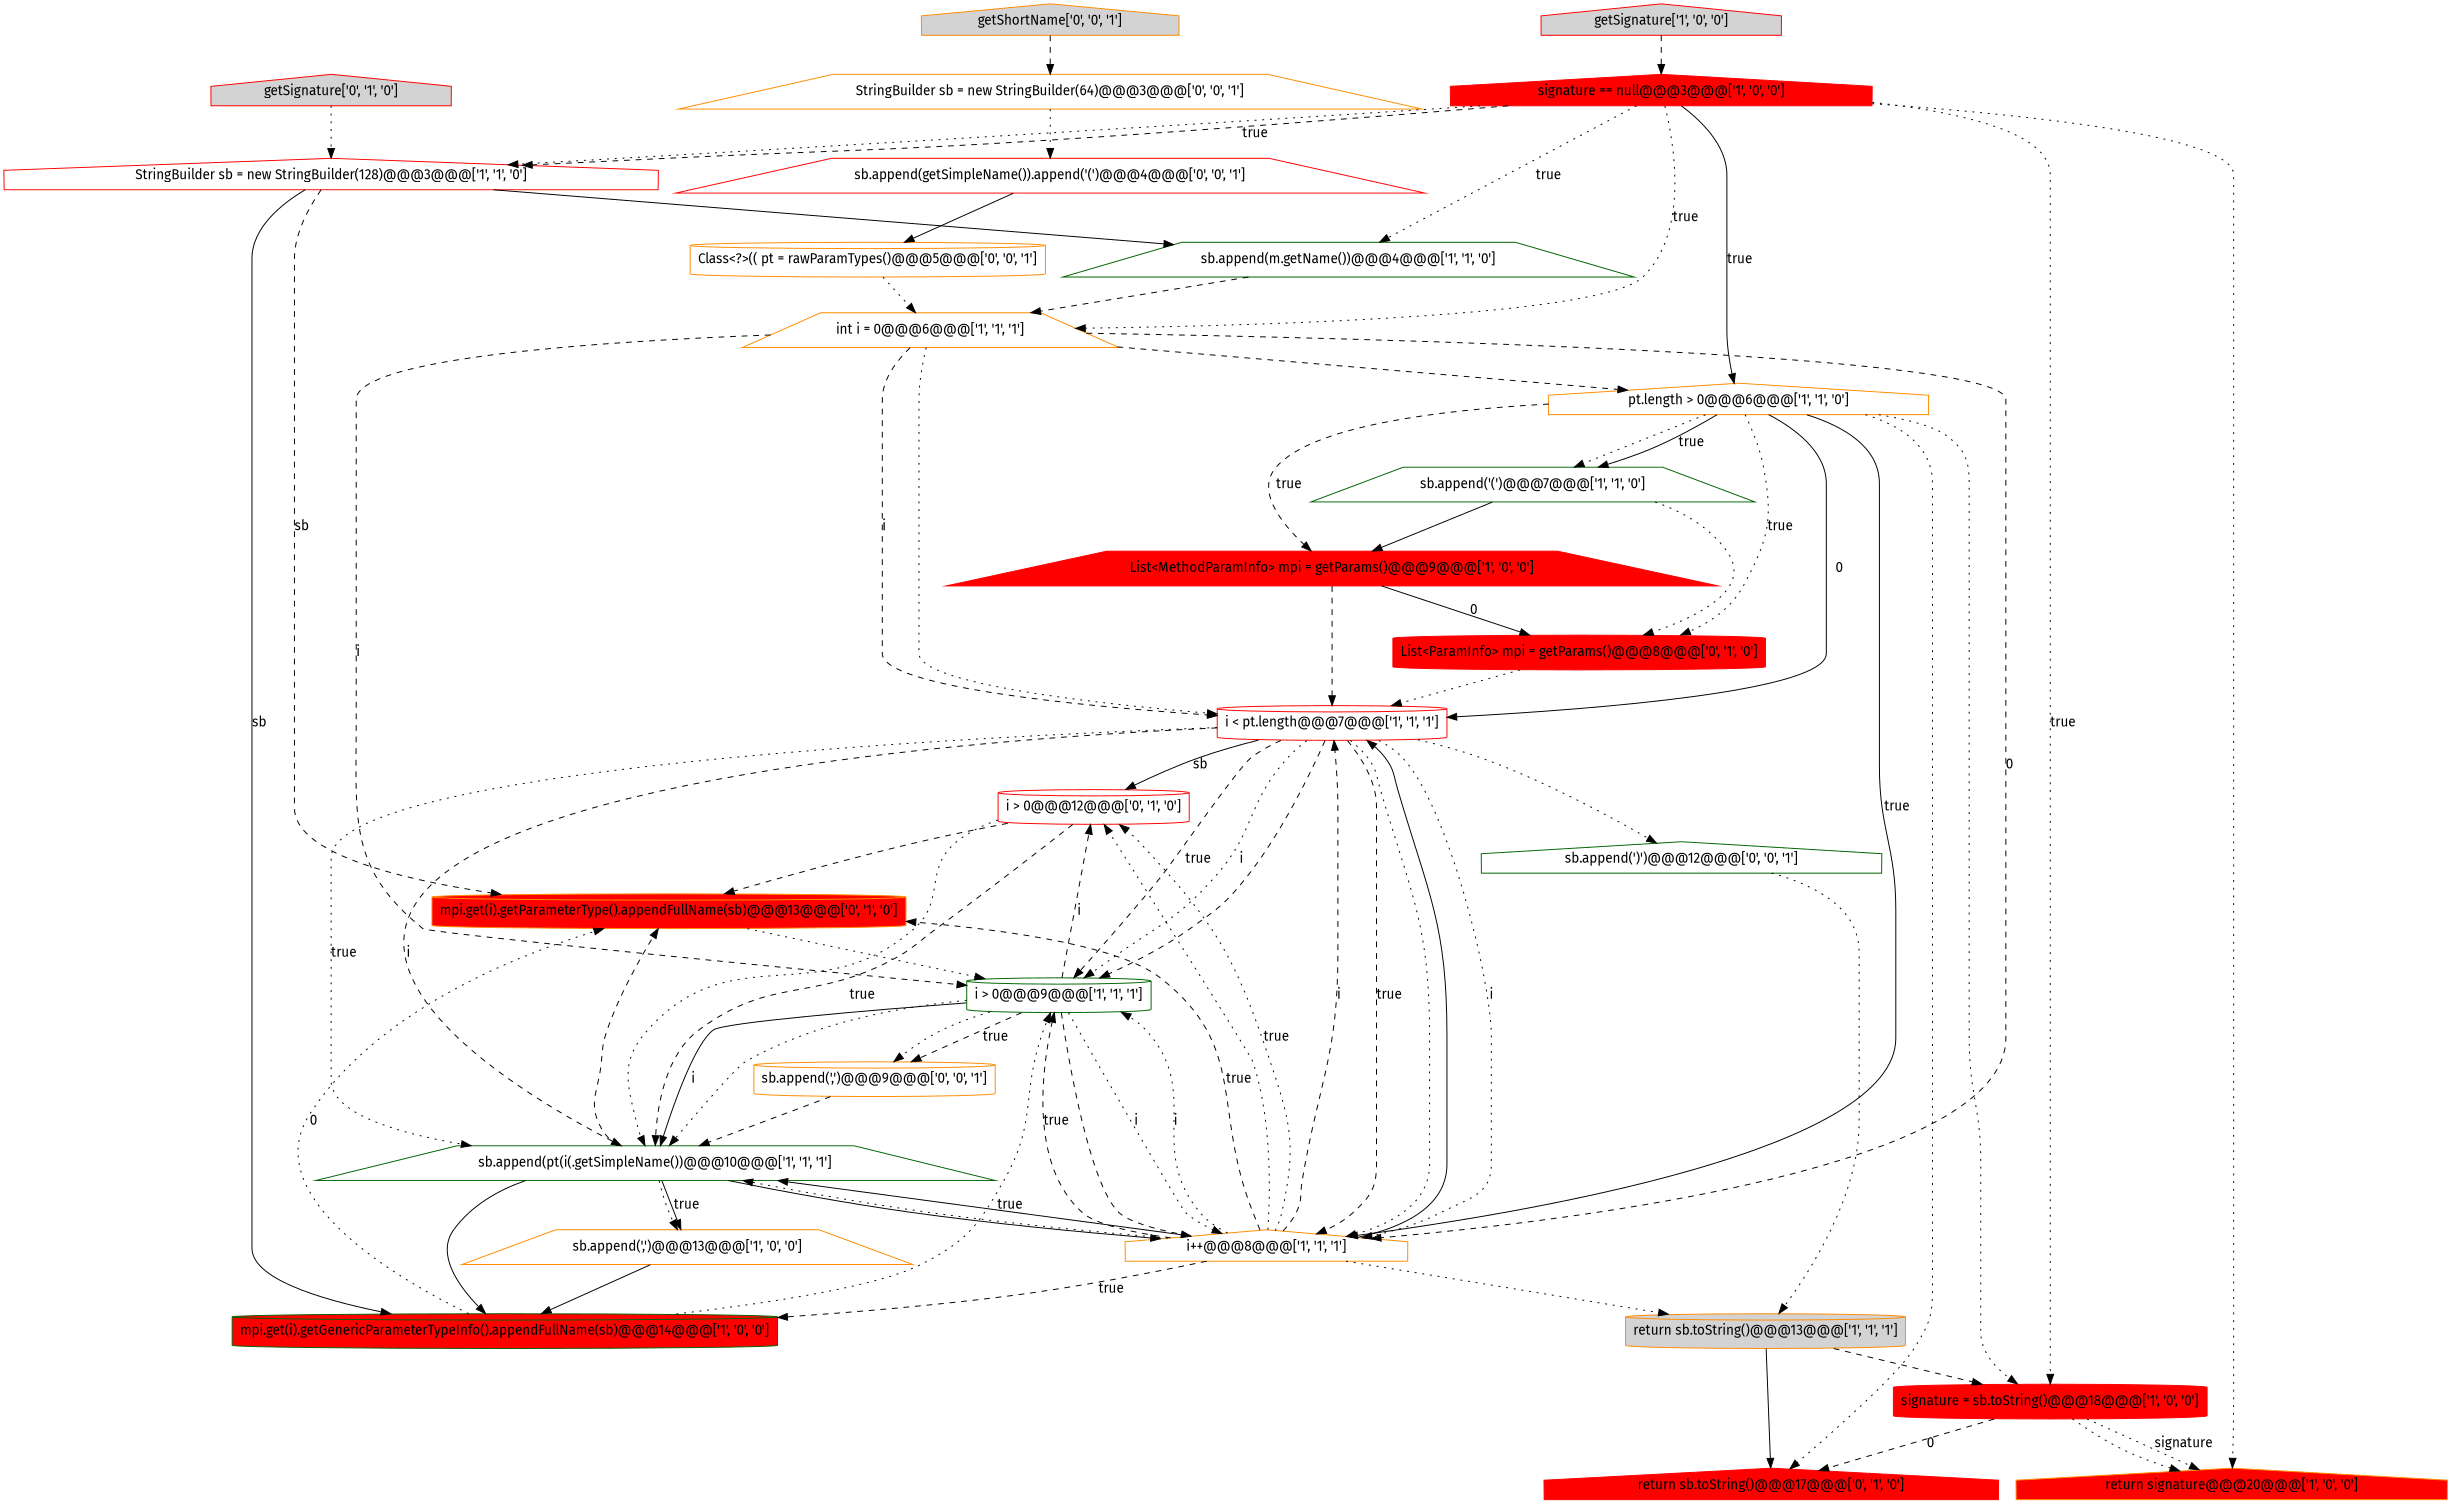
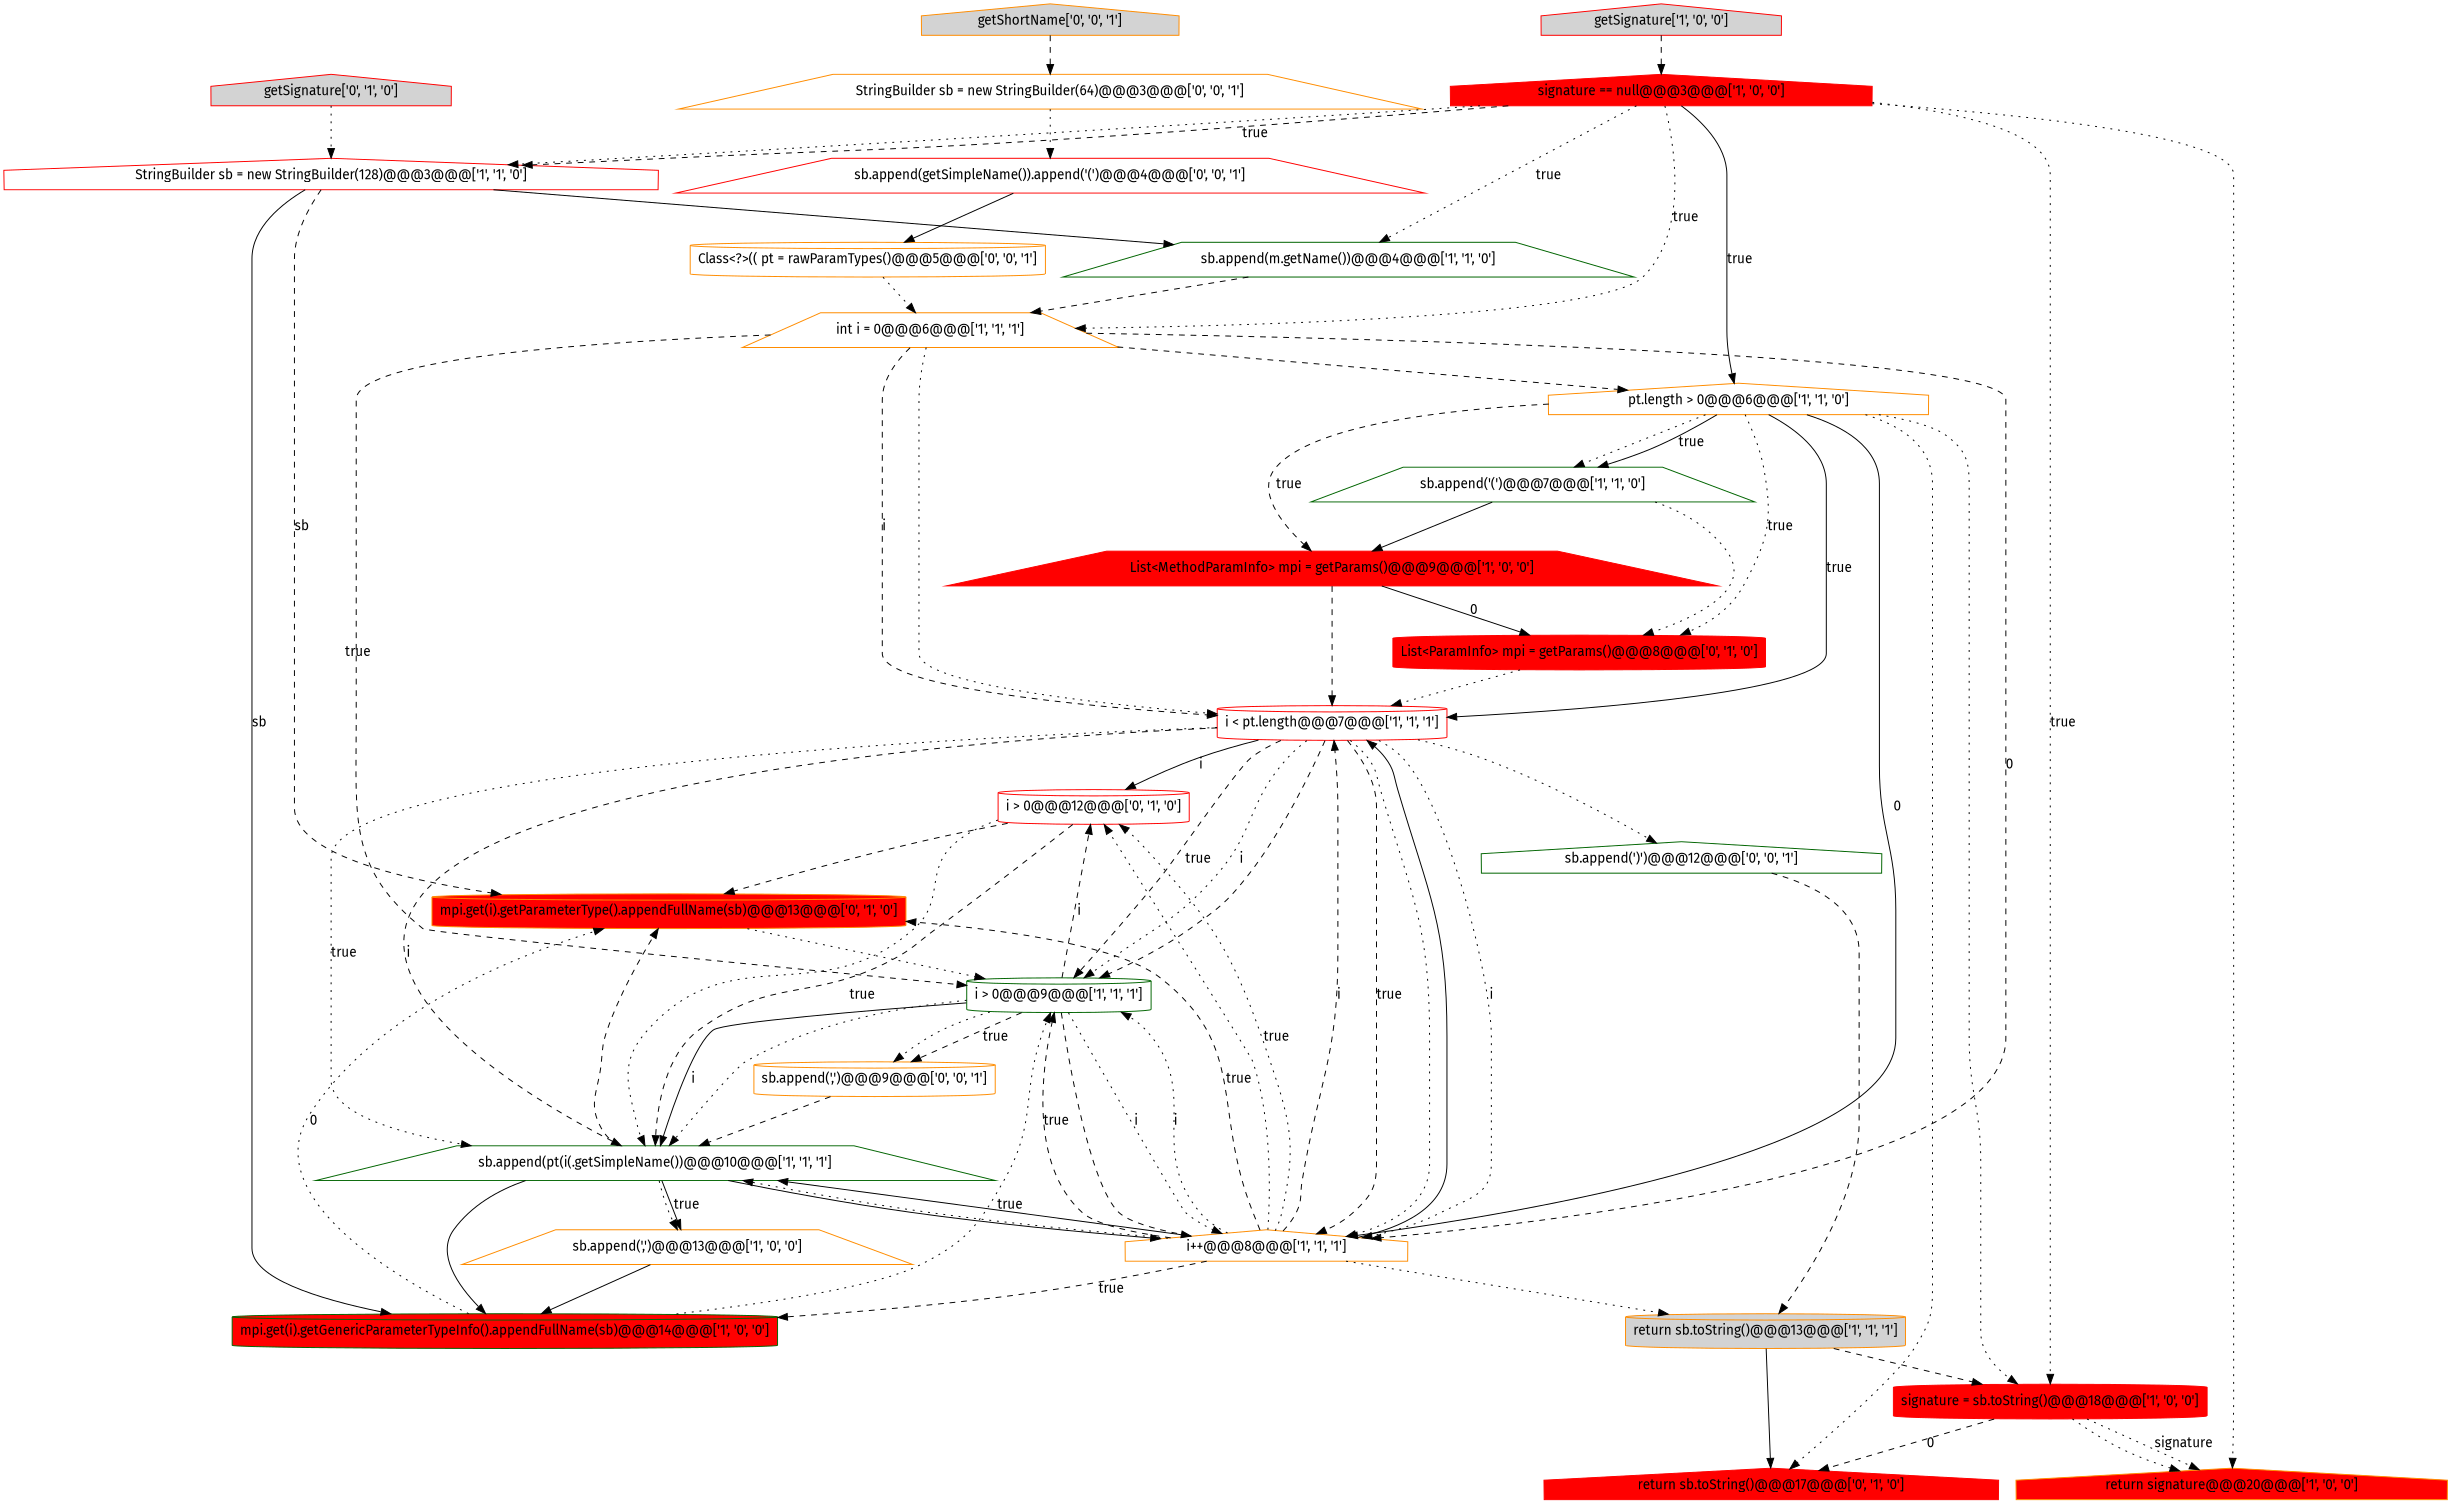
(1839, 569) -> (1839, 569)
(358, 653) -> (358, 653)
(1201, 765) -> (1201, 765)
(1897, 807) -> (1897, 807)
(1859, 1074) -> (1859, 1074)
